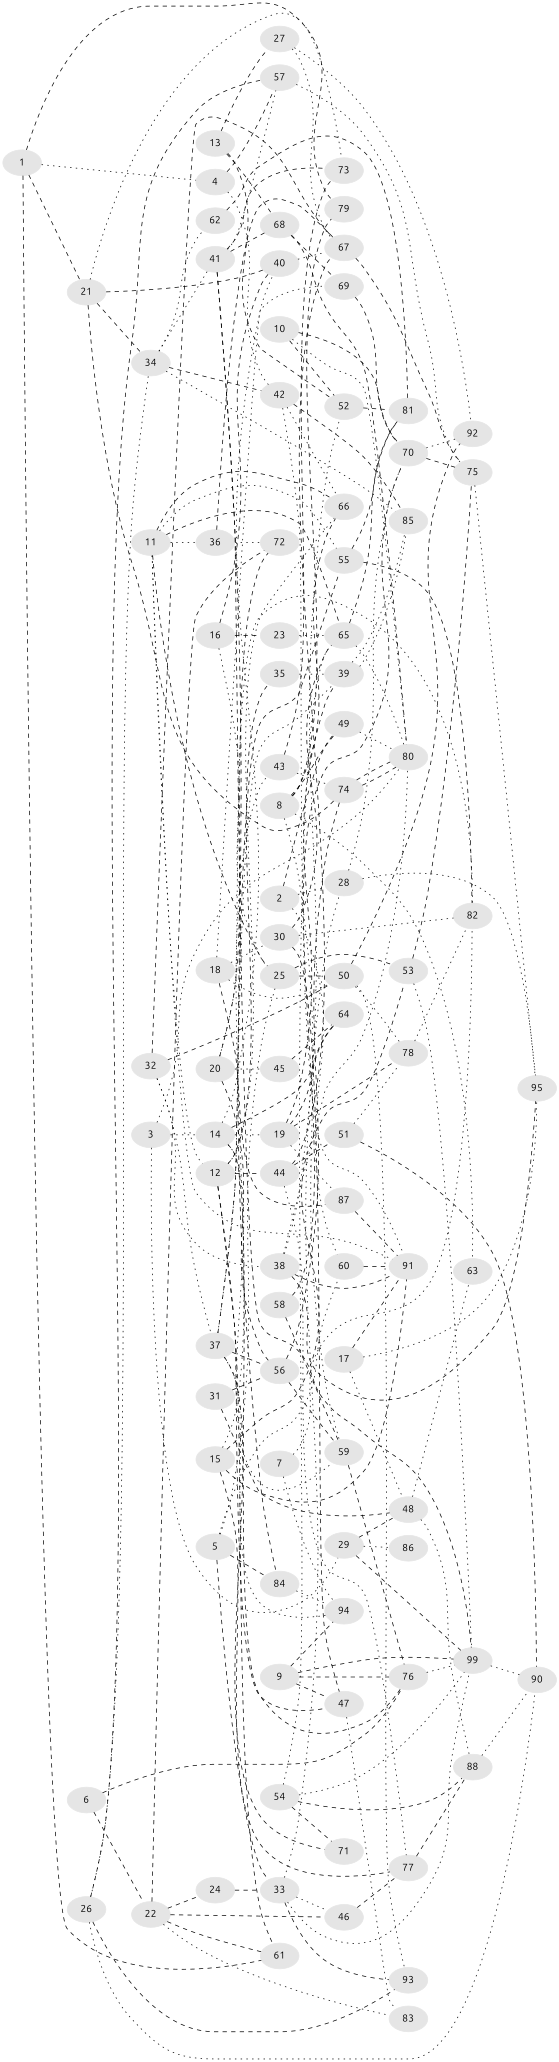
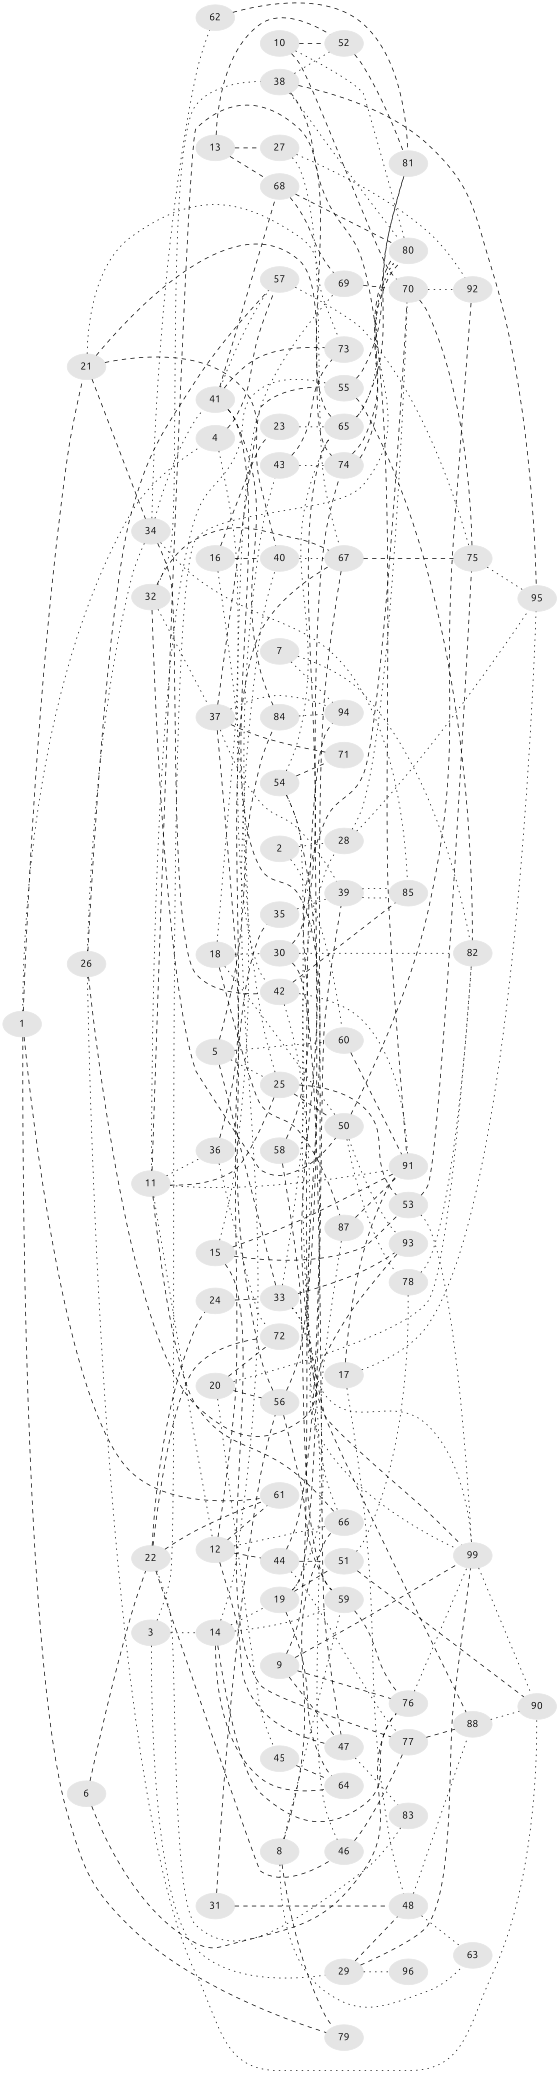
(344, 724) -> none
(344, 1094) -> (312, 1581)
(408, 1548) -> (408, 1972)
